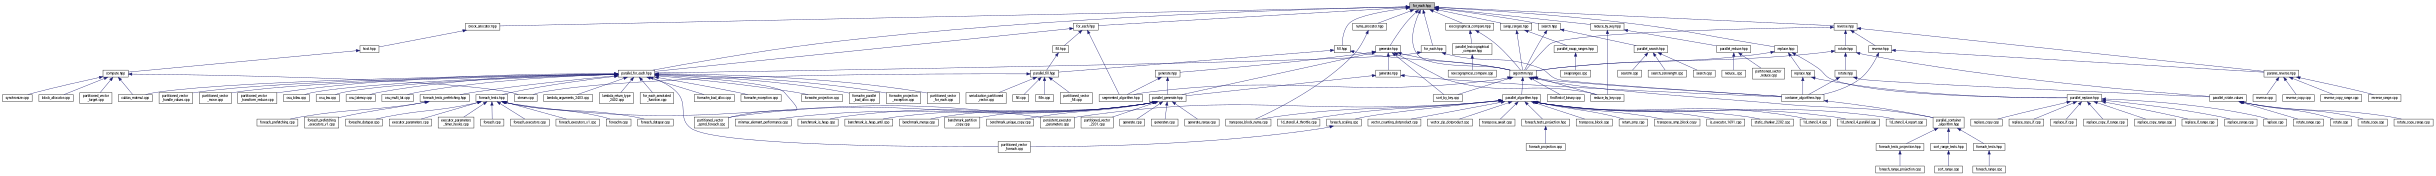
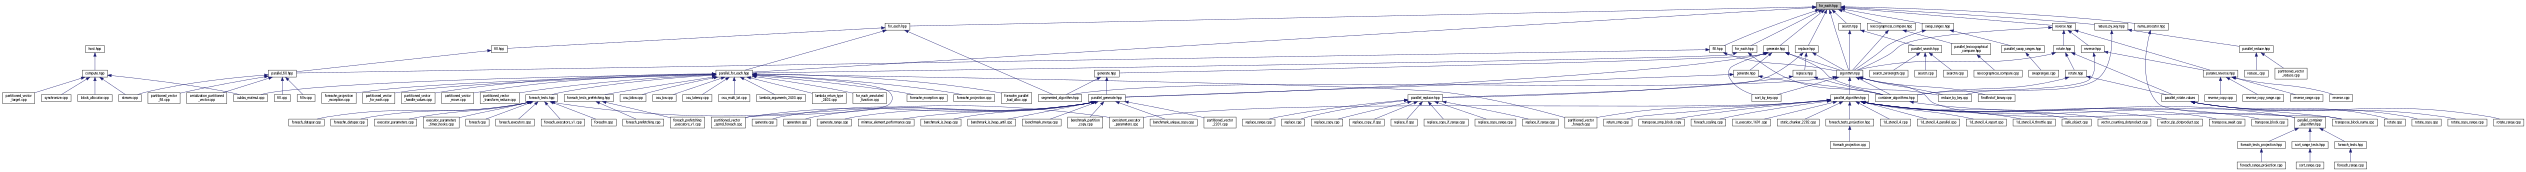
(483, 27) -> none
(714, 98) -> none
none -> (2077, 123)
(1181, 142) -> (1677, 108)
